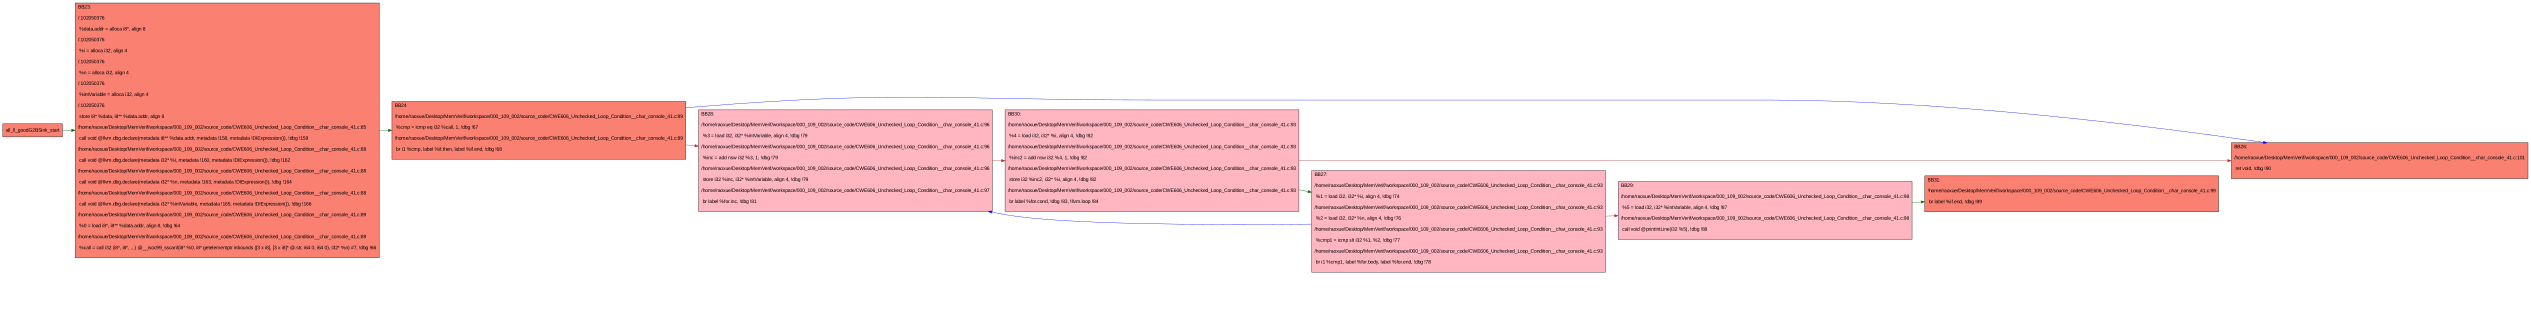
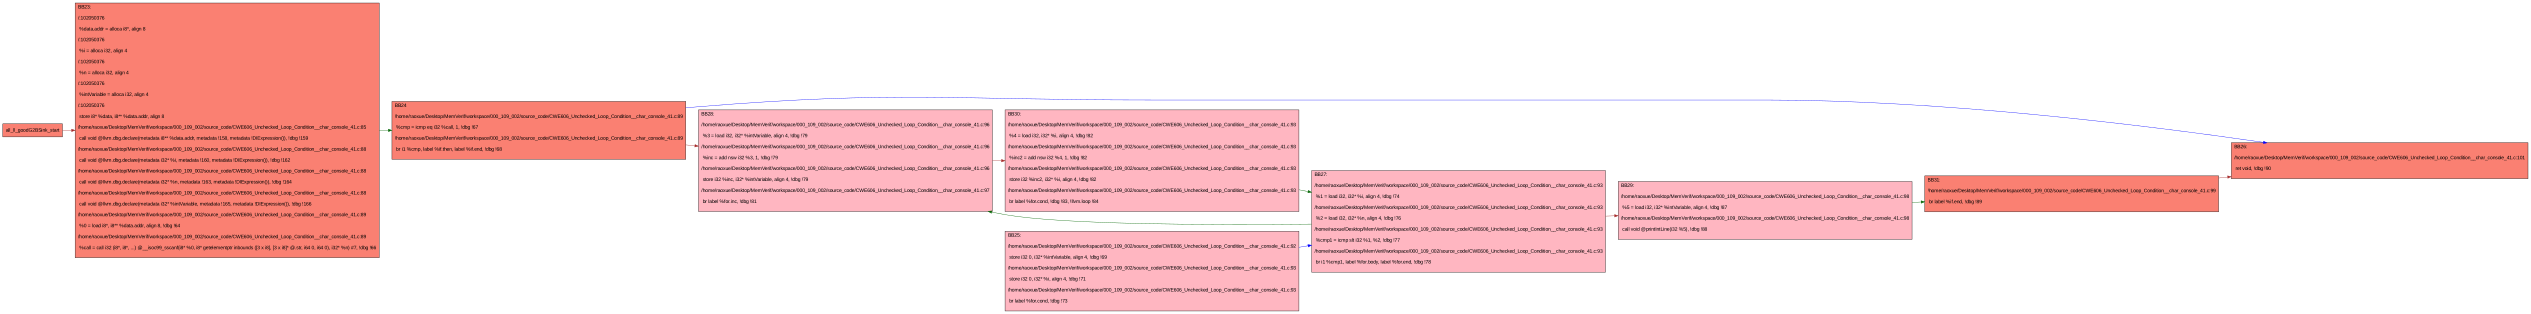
(67, 130) -> (67, 130)
(1763, 161) -> (2223, 178)
(1151, 224) -> (1151, 224)
none -> (1152, 271)
